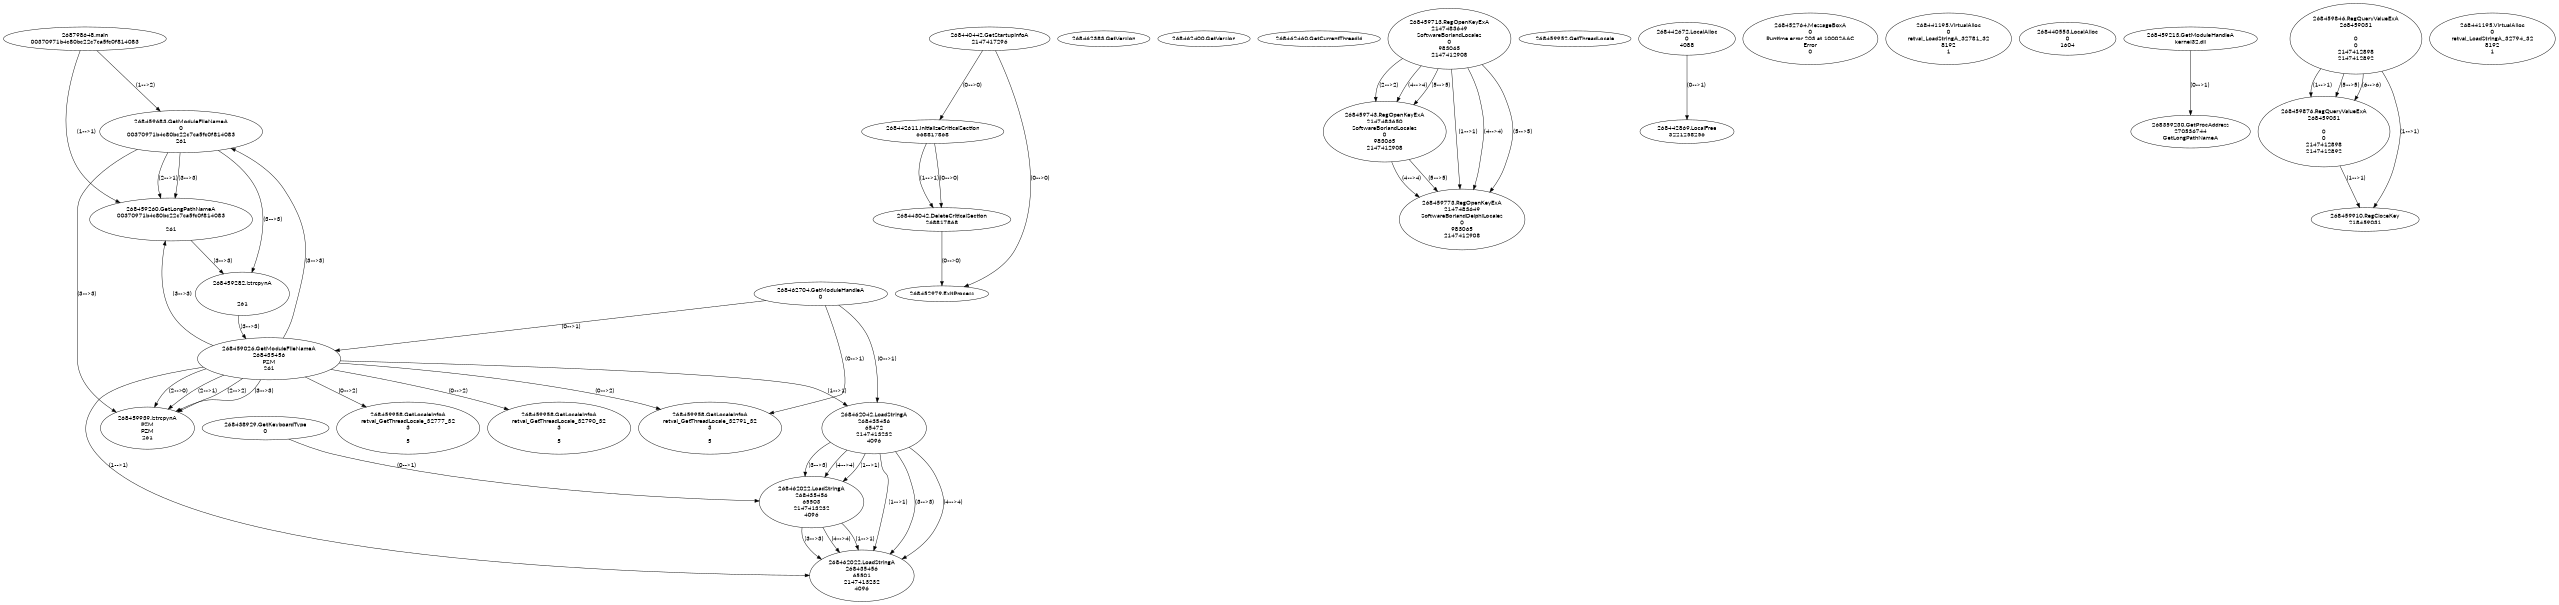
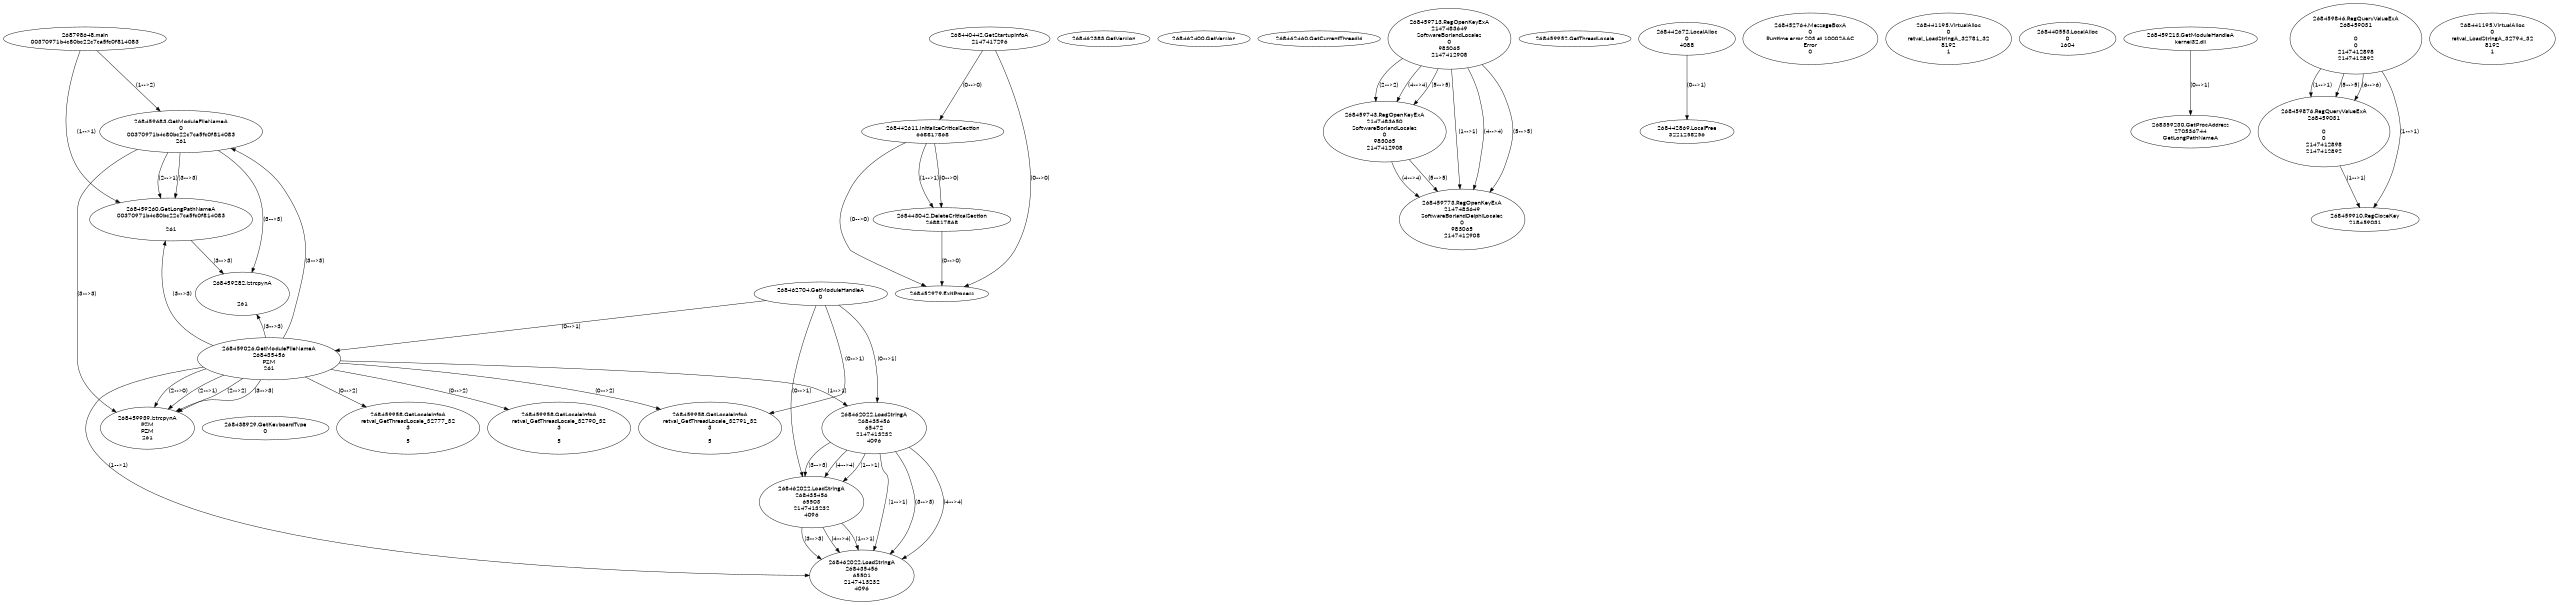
none -> (840, 223)
(239, 326) -> (263, 328)
(874, 428) -> (874, 428)
(520, 485) -> (792, 388)
